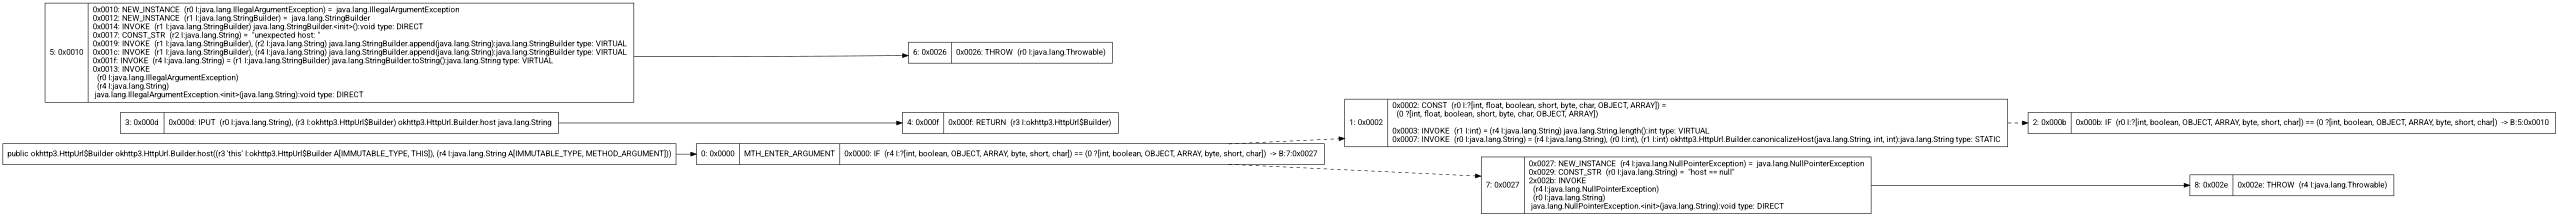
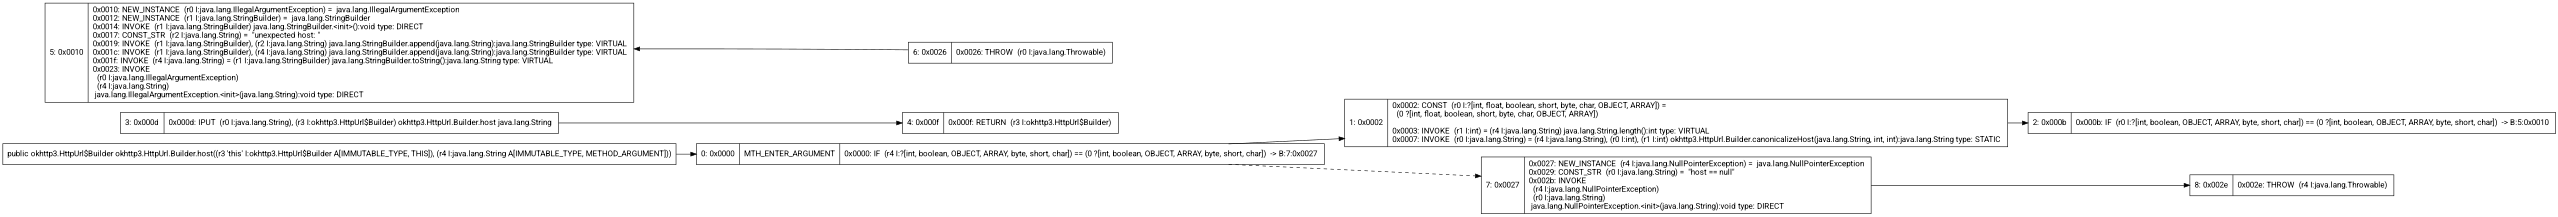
(768, 56) -> (774, 49)
(124, 69) -> (124, 69)
(2015, 123) -> (2015, 123)
(1284, 141) -> (1284, 141)
(1560, 181) -> (1560, 181)
